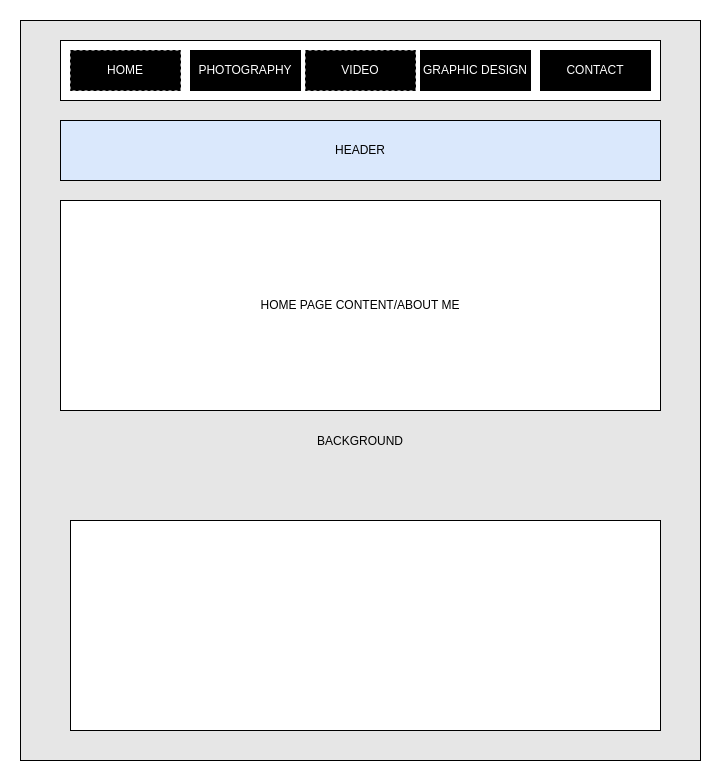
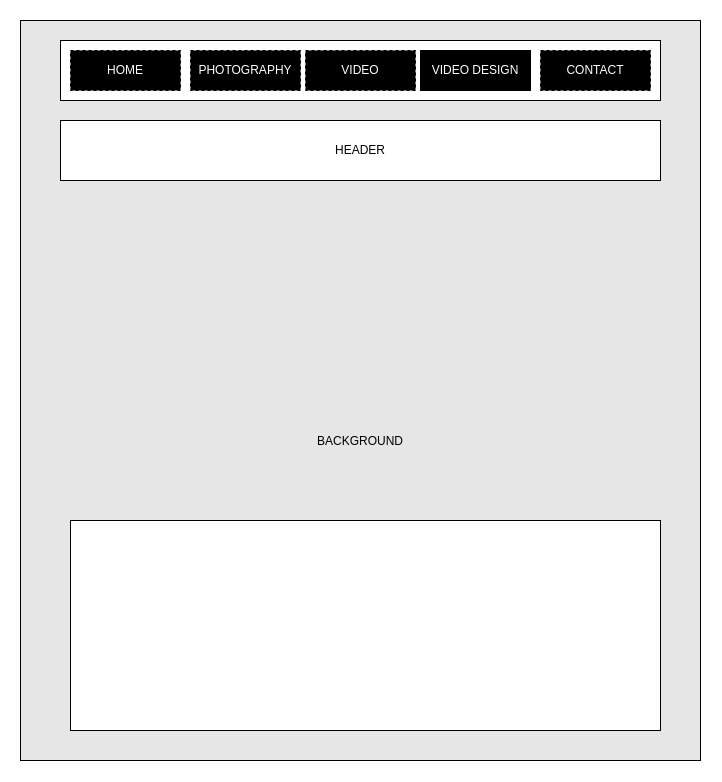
(246, 71) -> (246, 71)
(476, 71) -> (476, 71)
(596, 71) -> (596, 71)
(361, 151) -> (361, 151)
(361, 306) -> none
